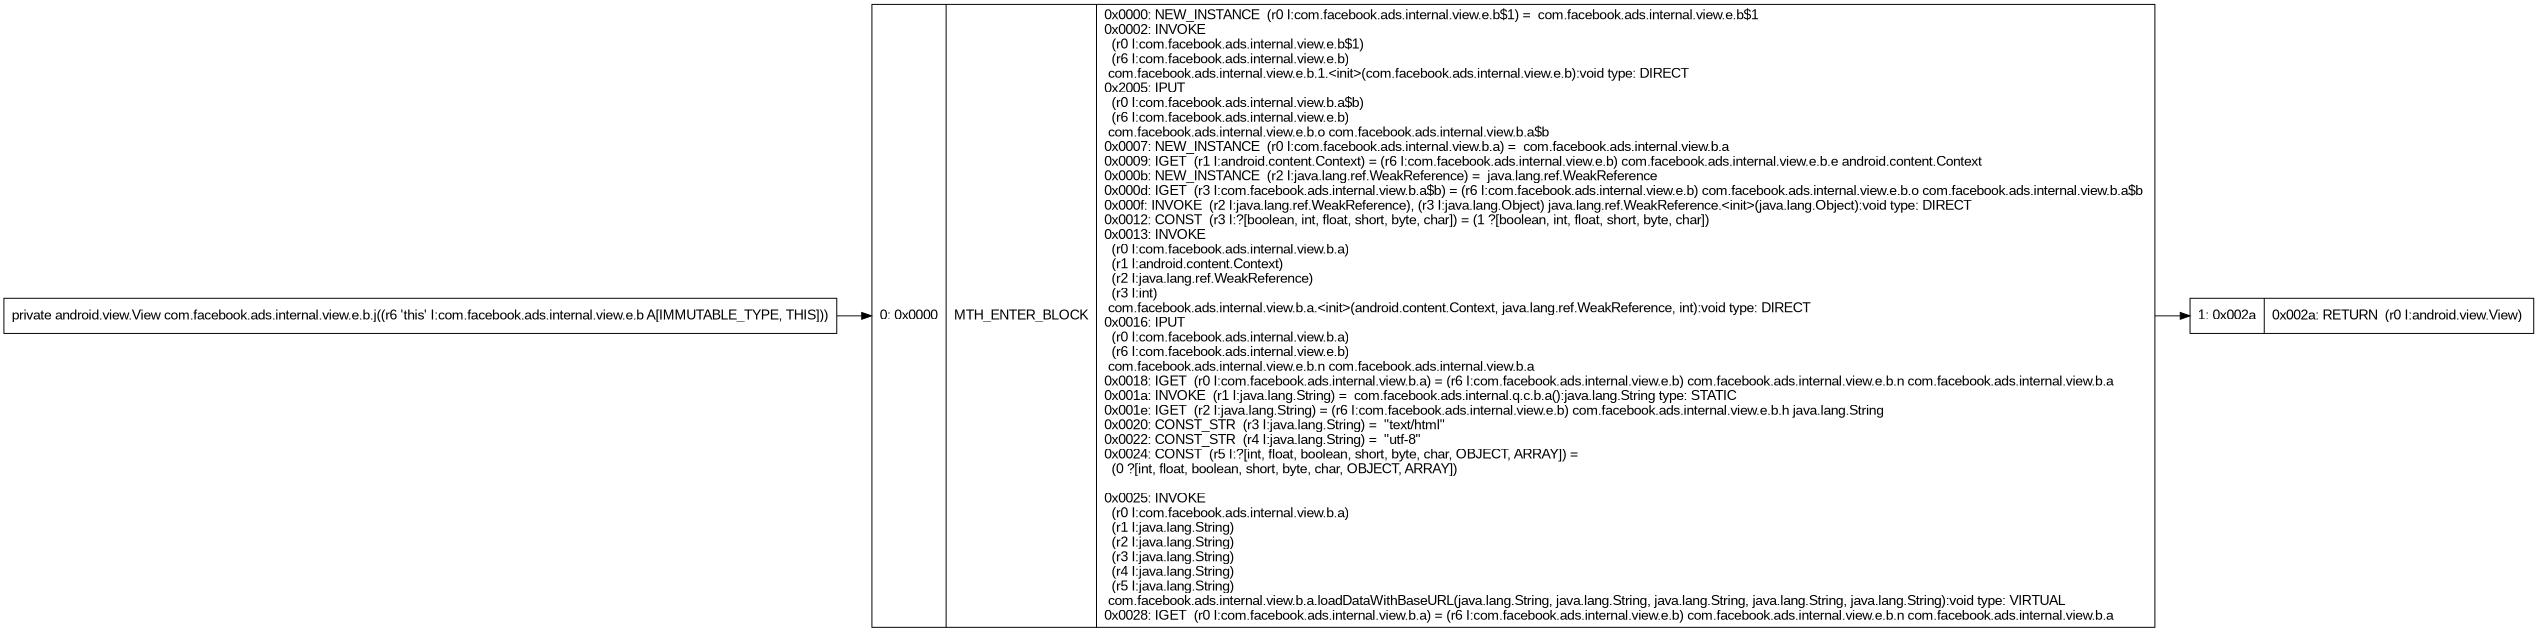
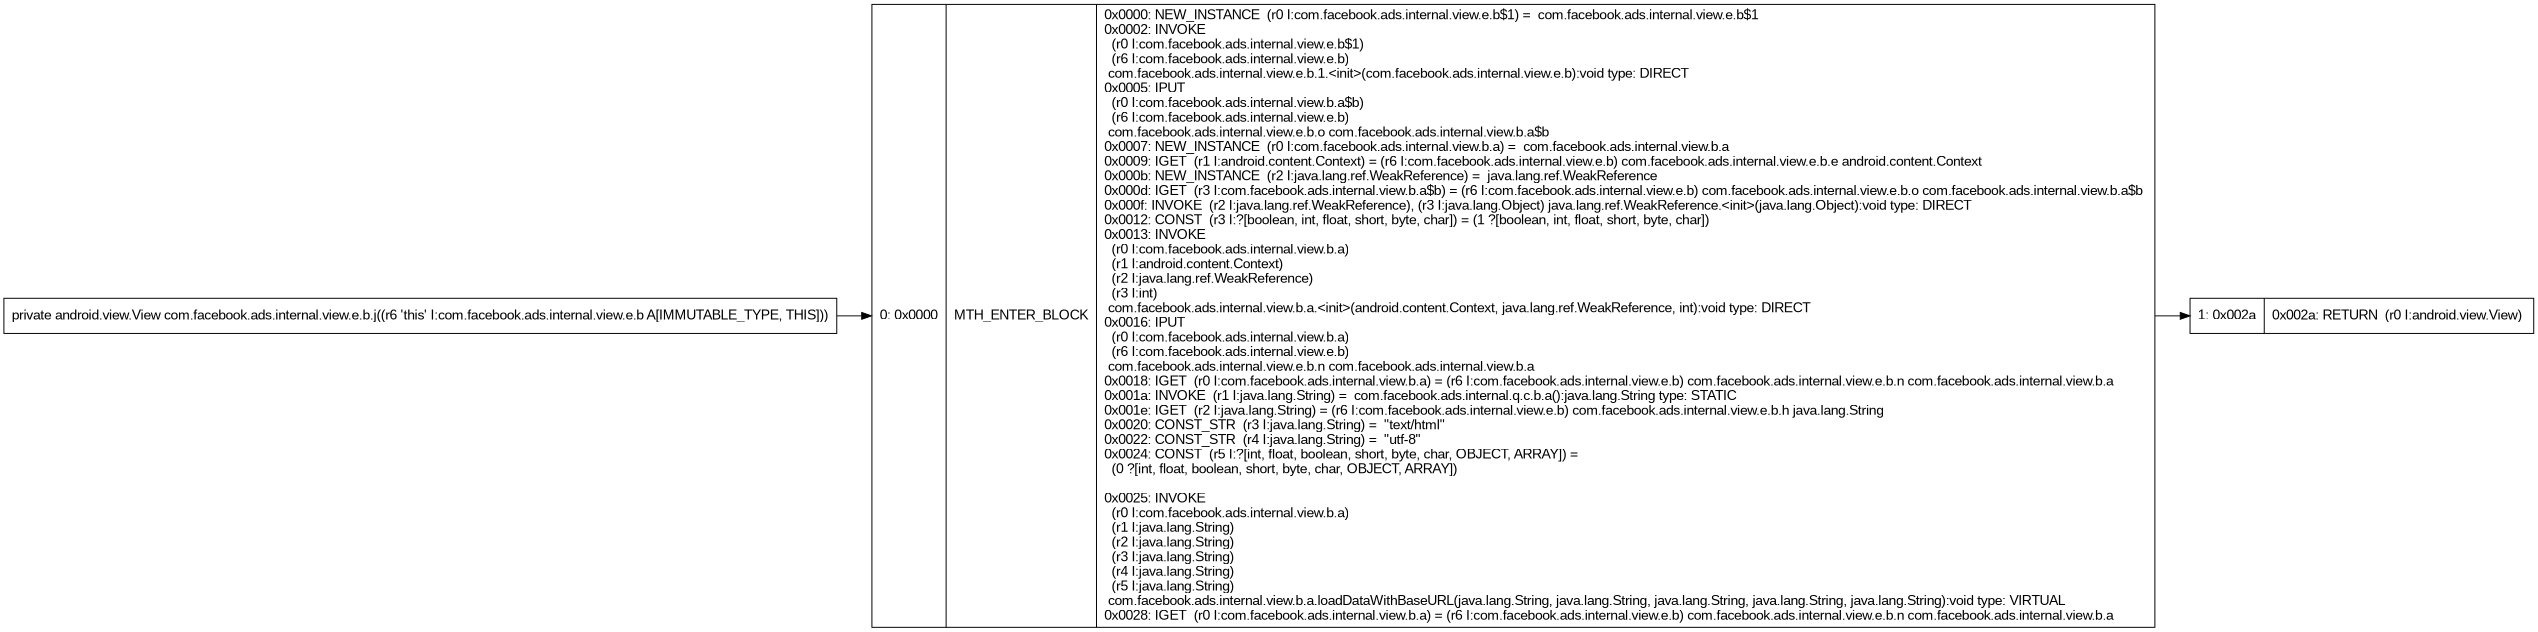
(1149, 88) -> (1149, 88)
